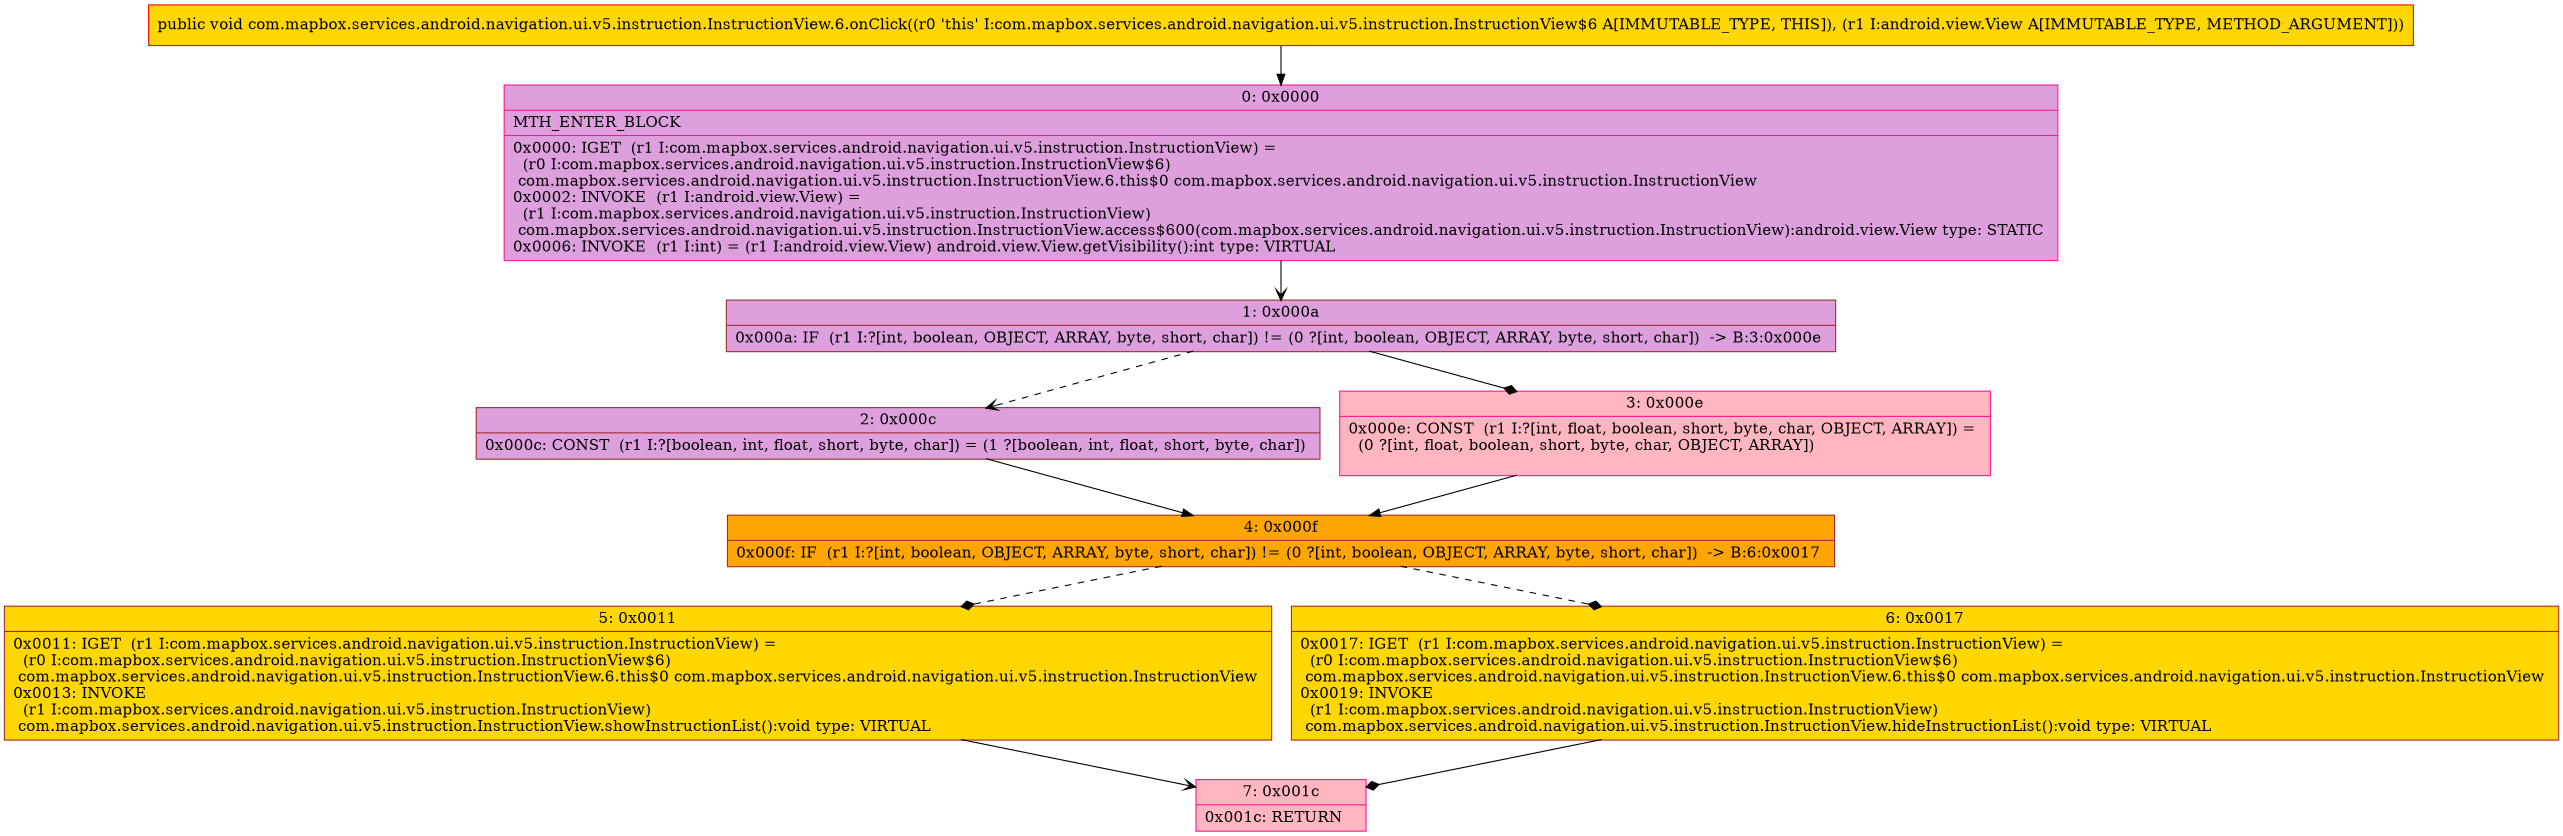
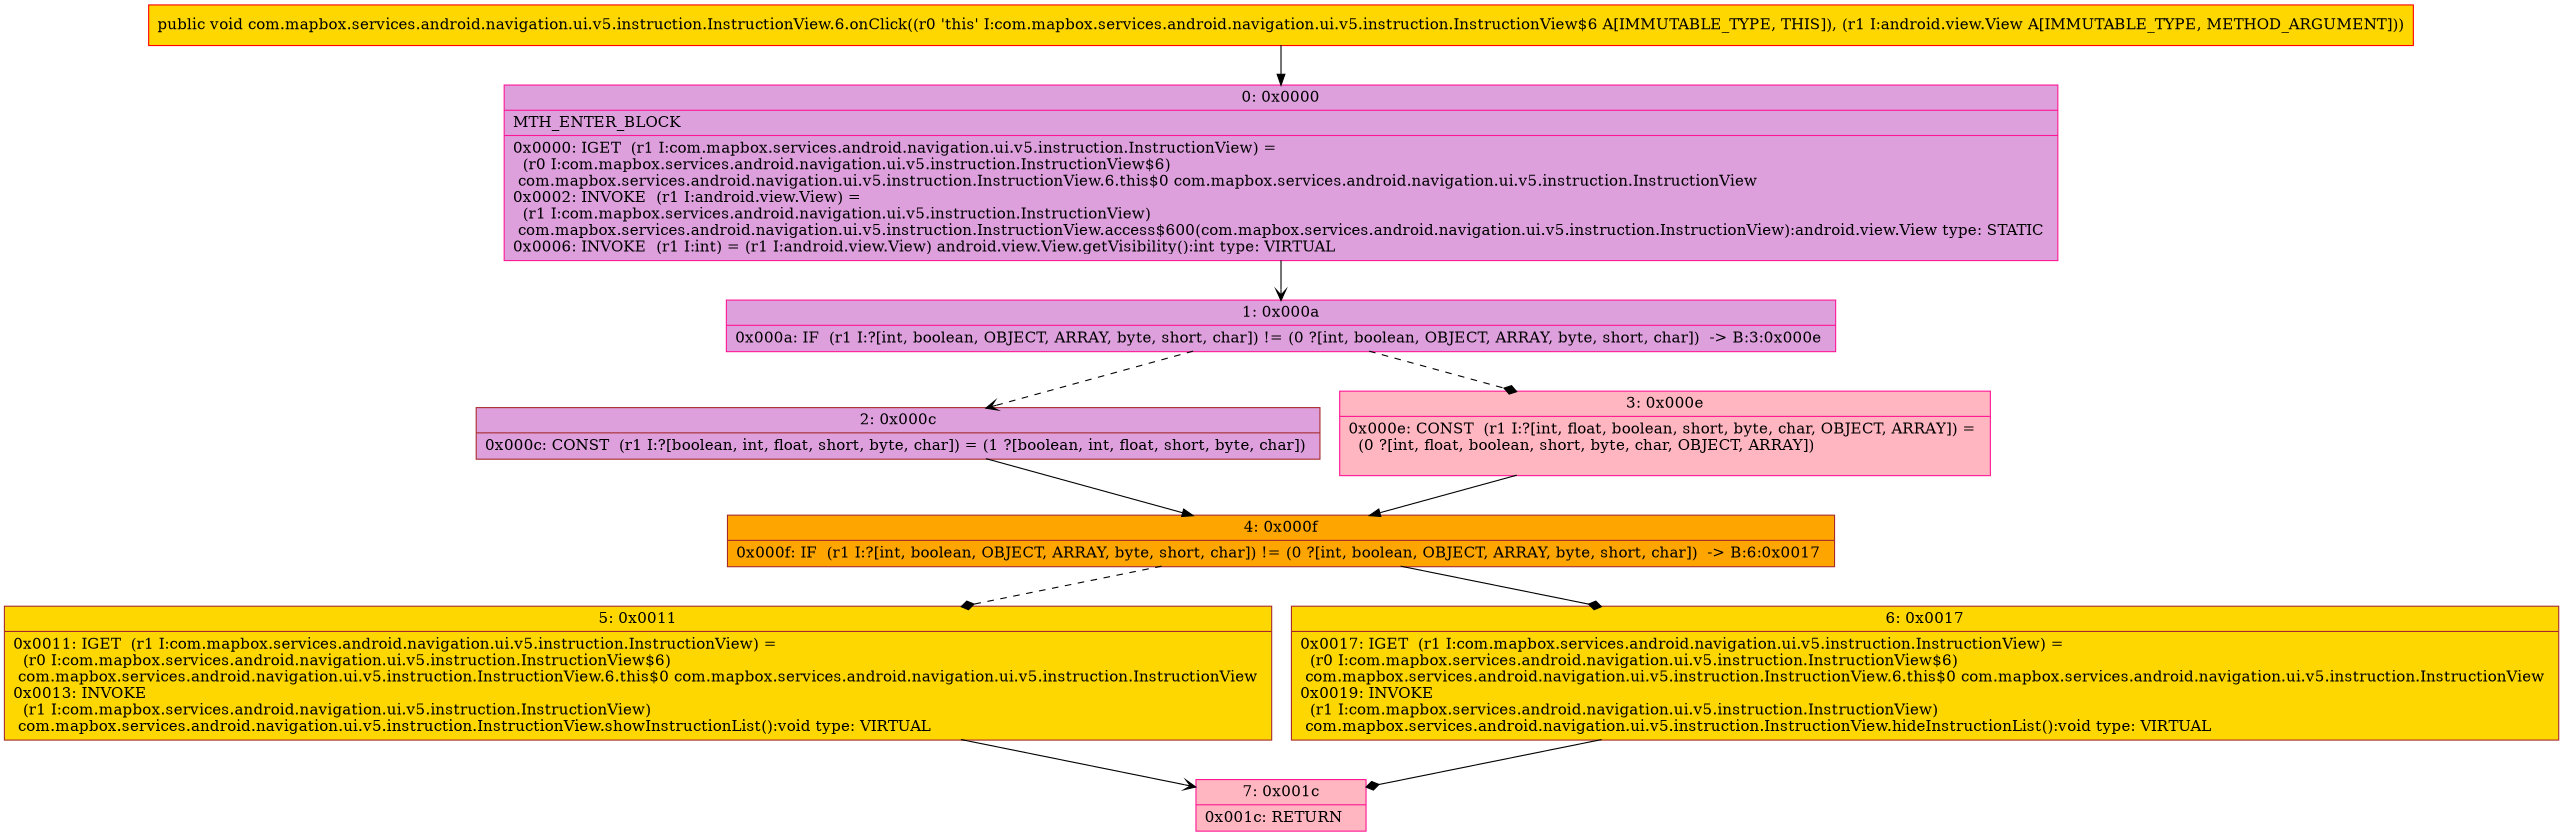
(1281, 326) -> (1281, 326)
(1436, 370) -> (1436, 370)
(1494, 585) -> (1494, 585)
